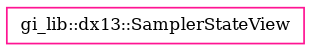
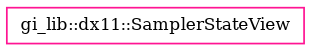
(155, 26) -> (155, 26)
